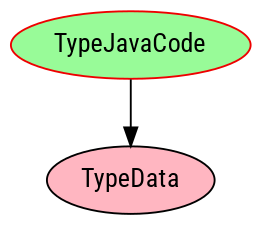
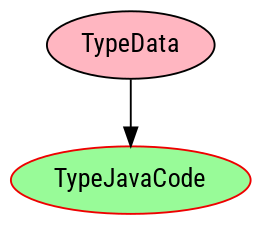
(131, 103) -> (131, 103)
